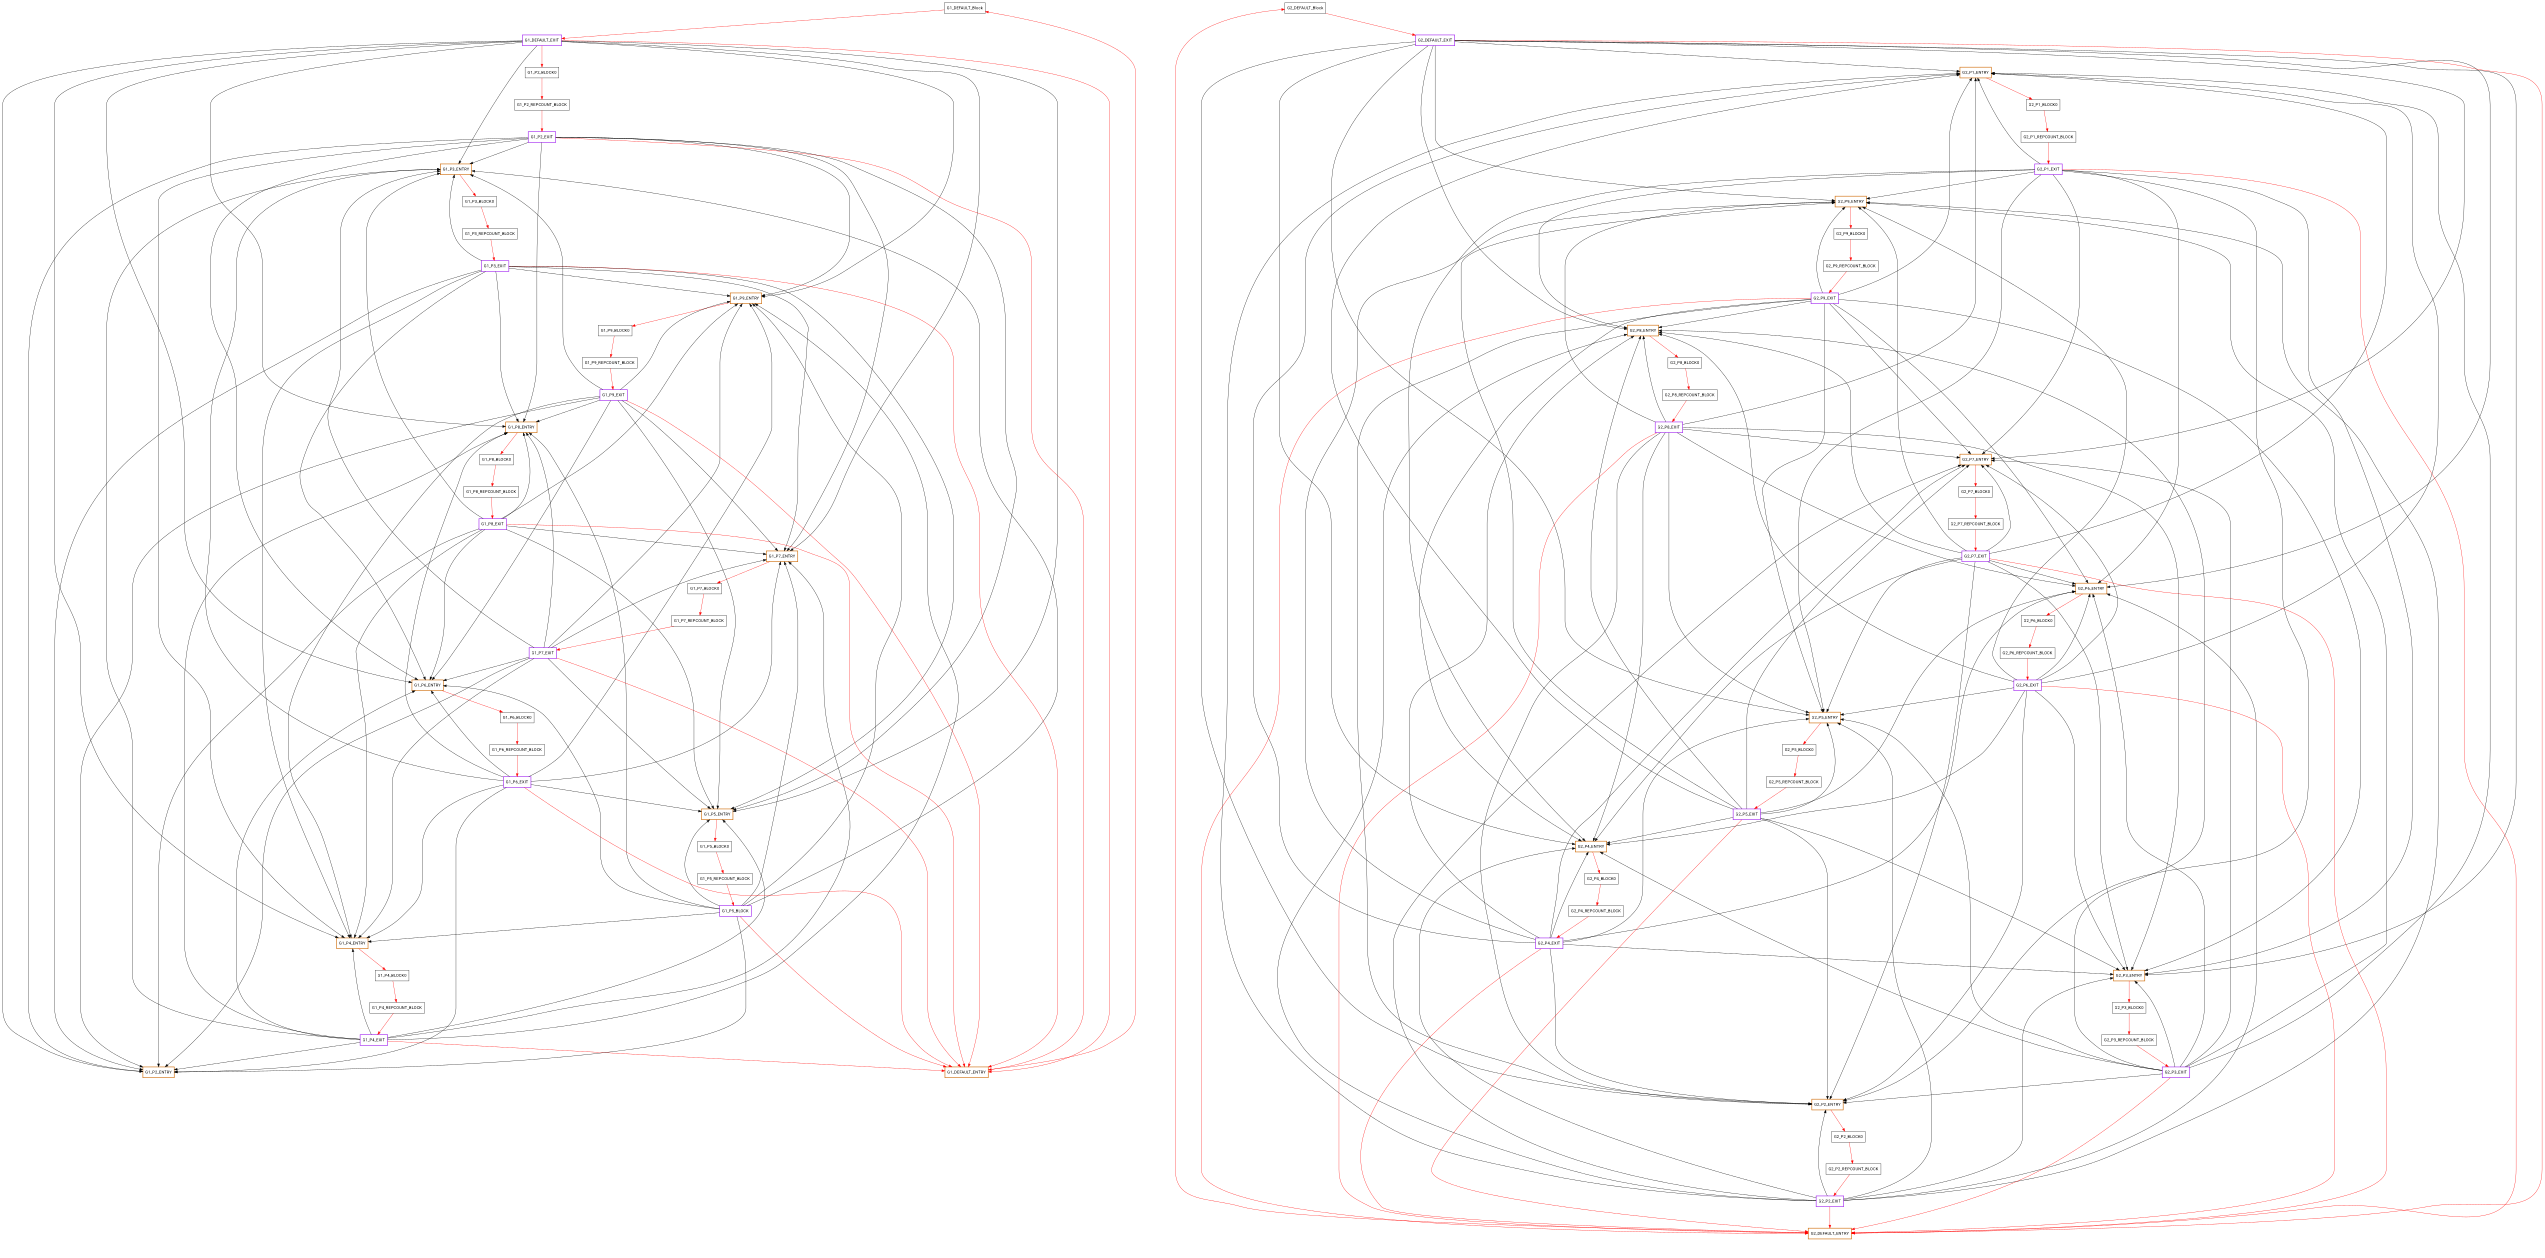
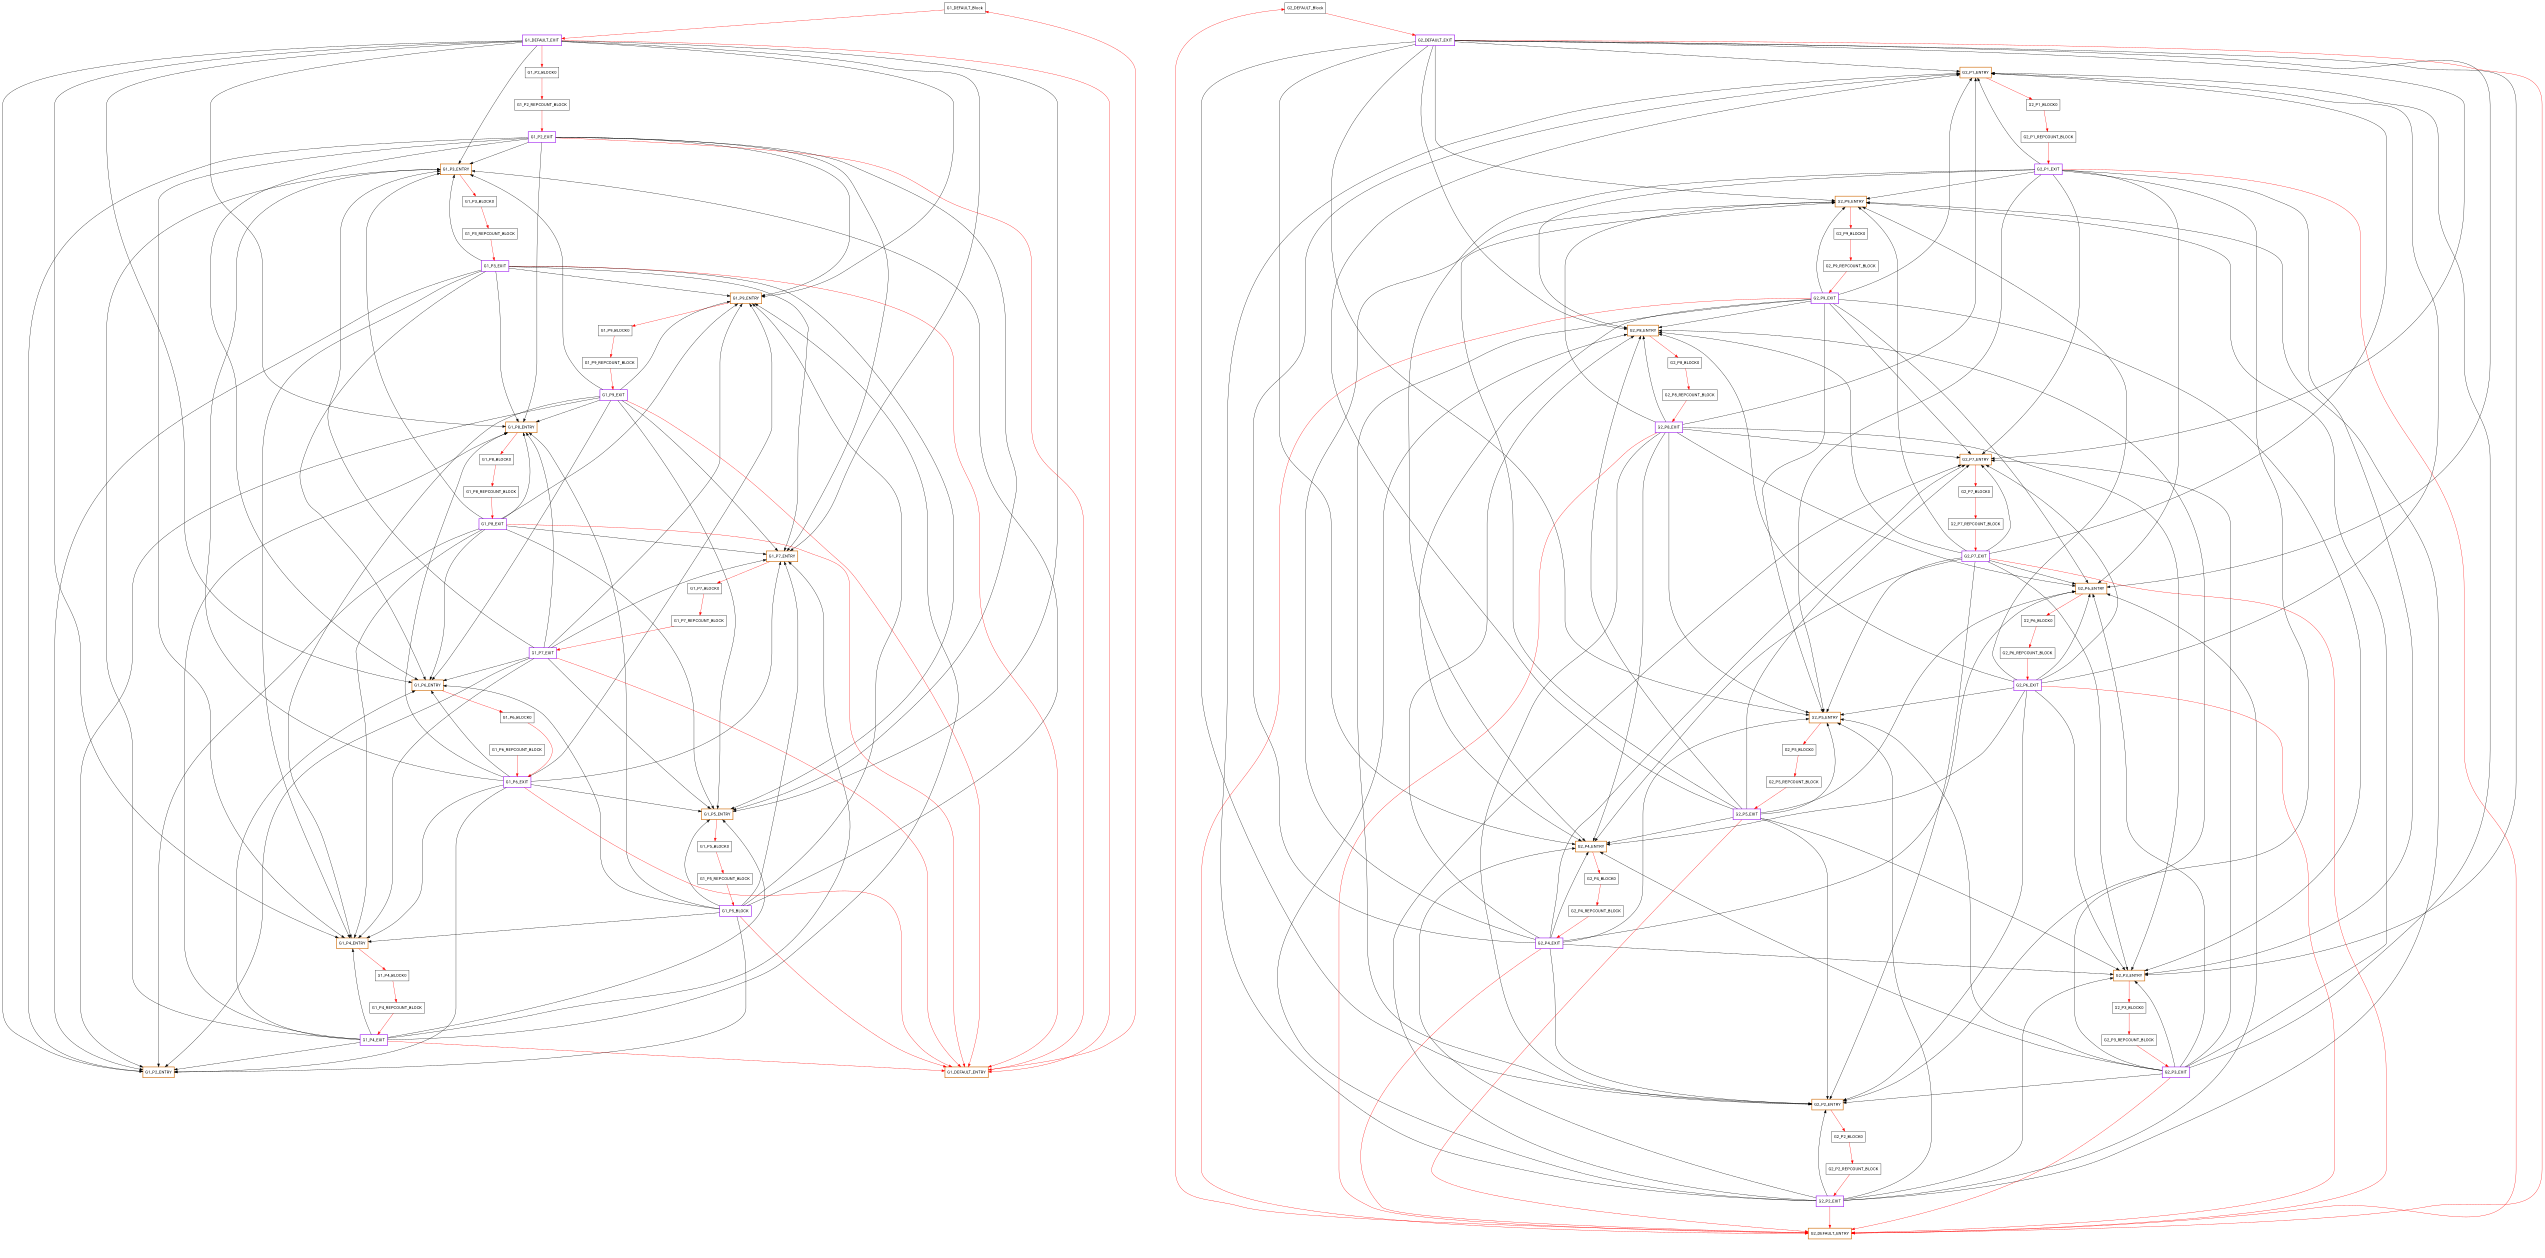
(517, 732) -> (552, 749)
